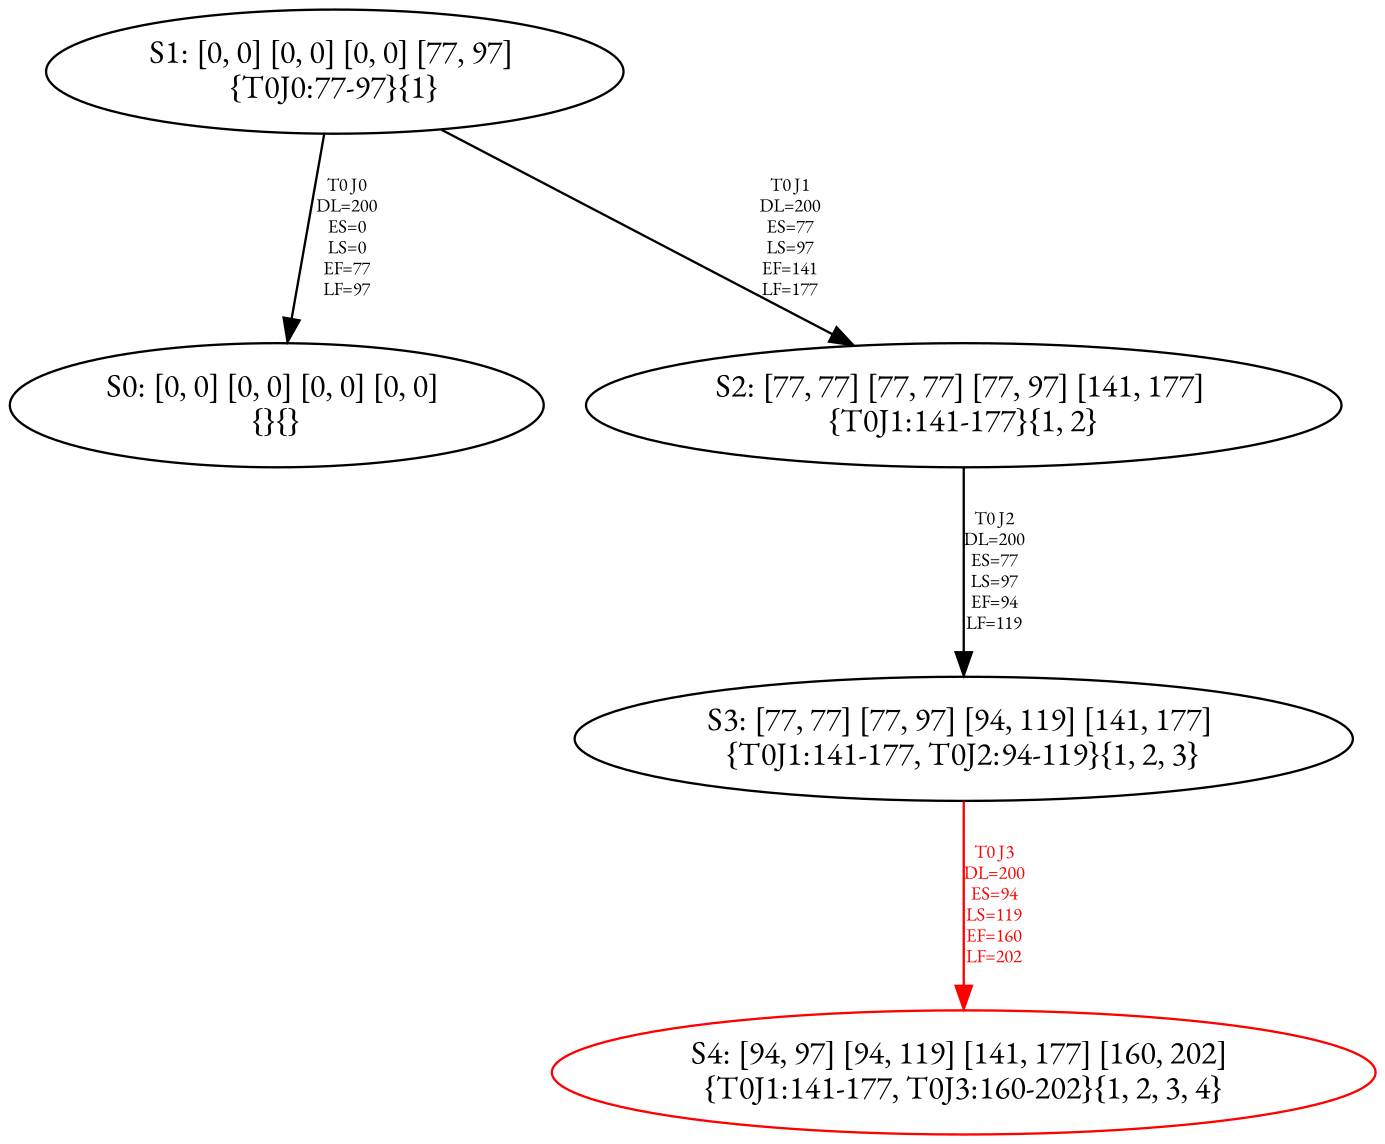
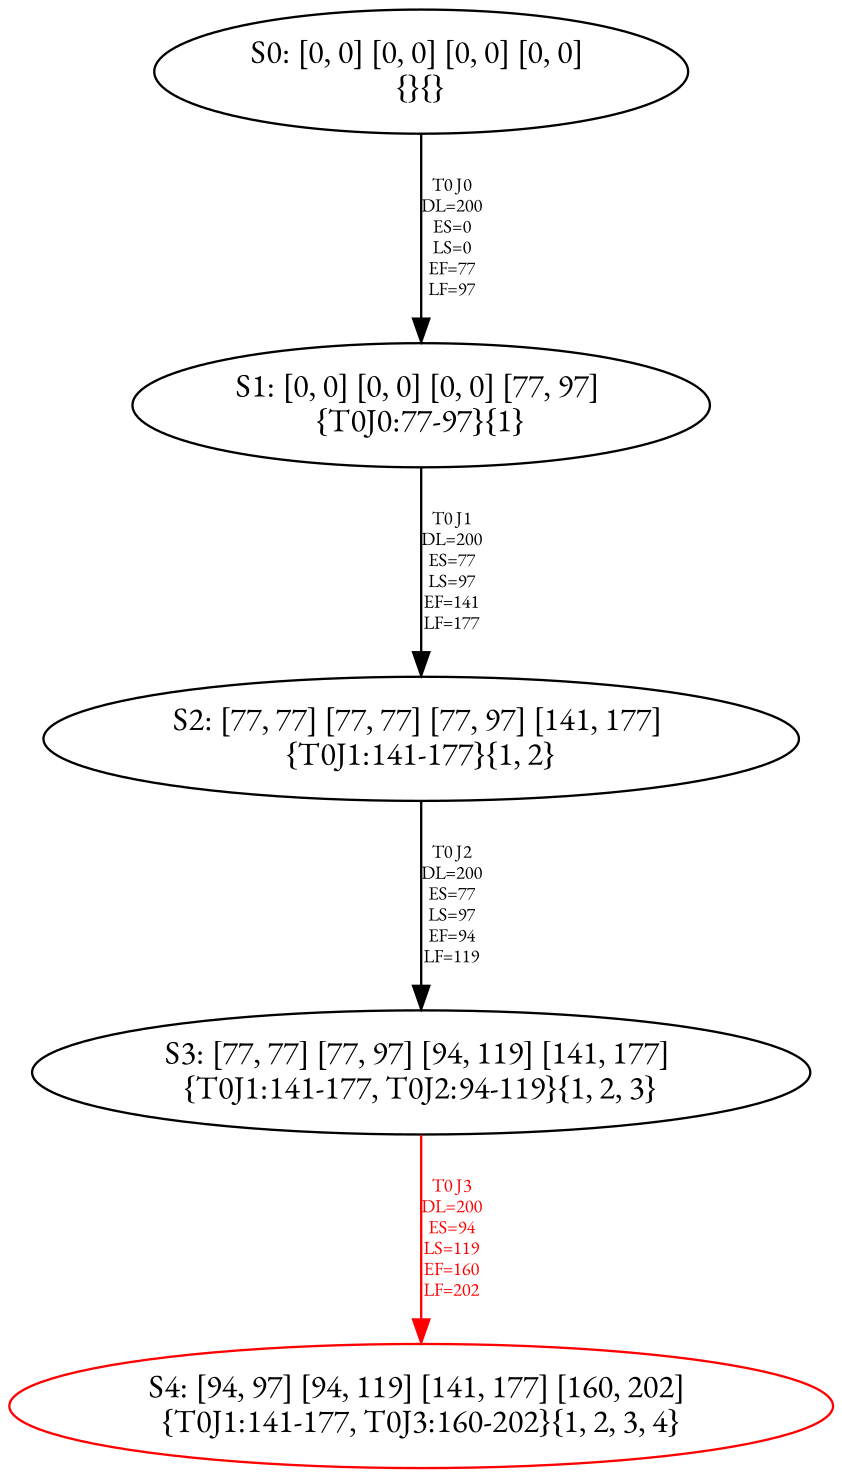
(308, 226) -> (421, 226)
